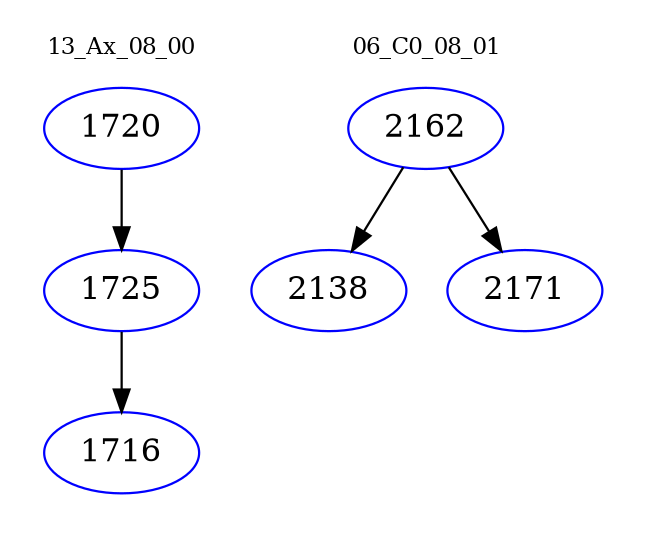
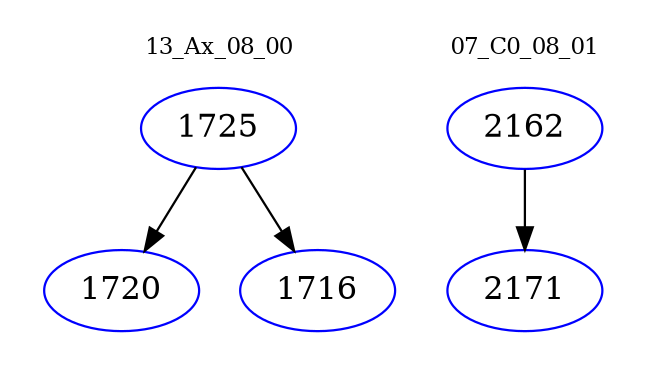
(427, 48) -> (525, 48)
(122, 198) -> (176, 199)
(329, 291) -> none
